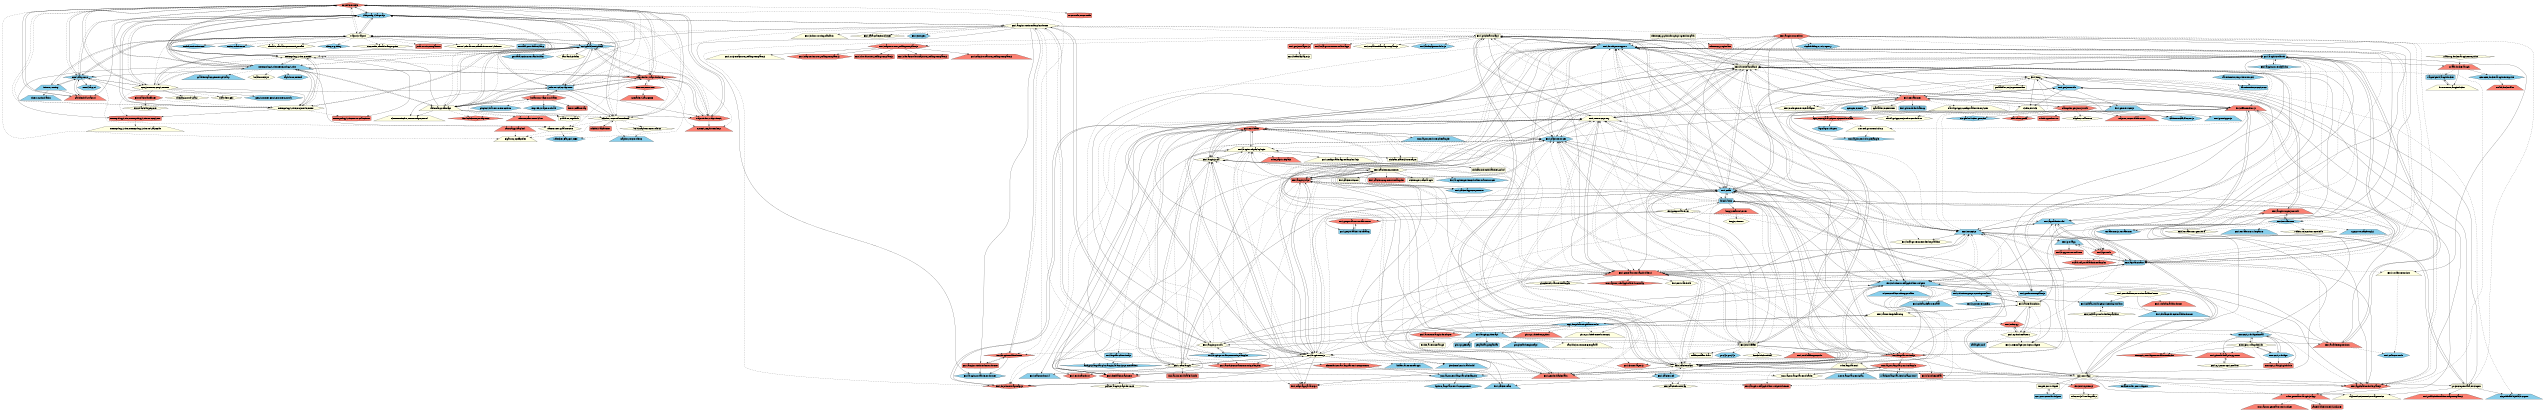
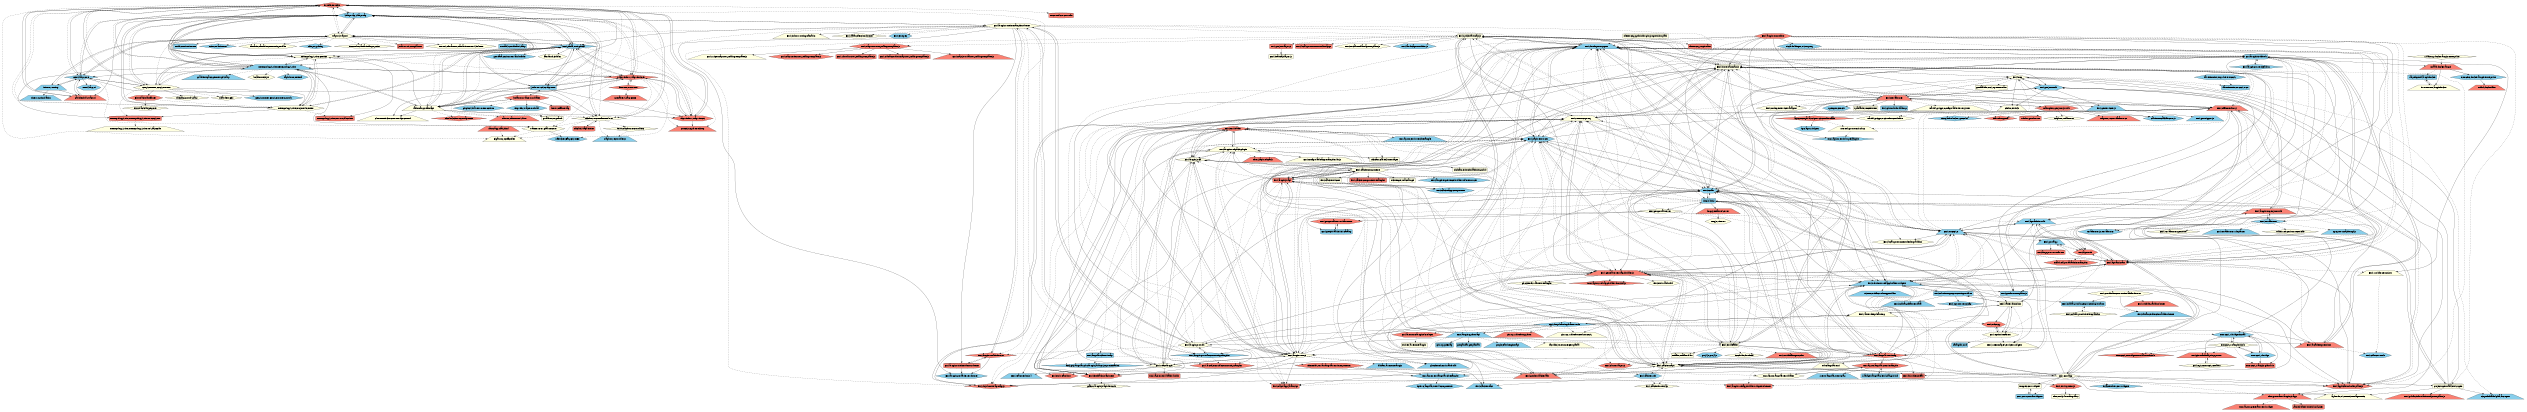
(194, 46) -> (185, 46)
(2135, 263) -> (2116, 263)
